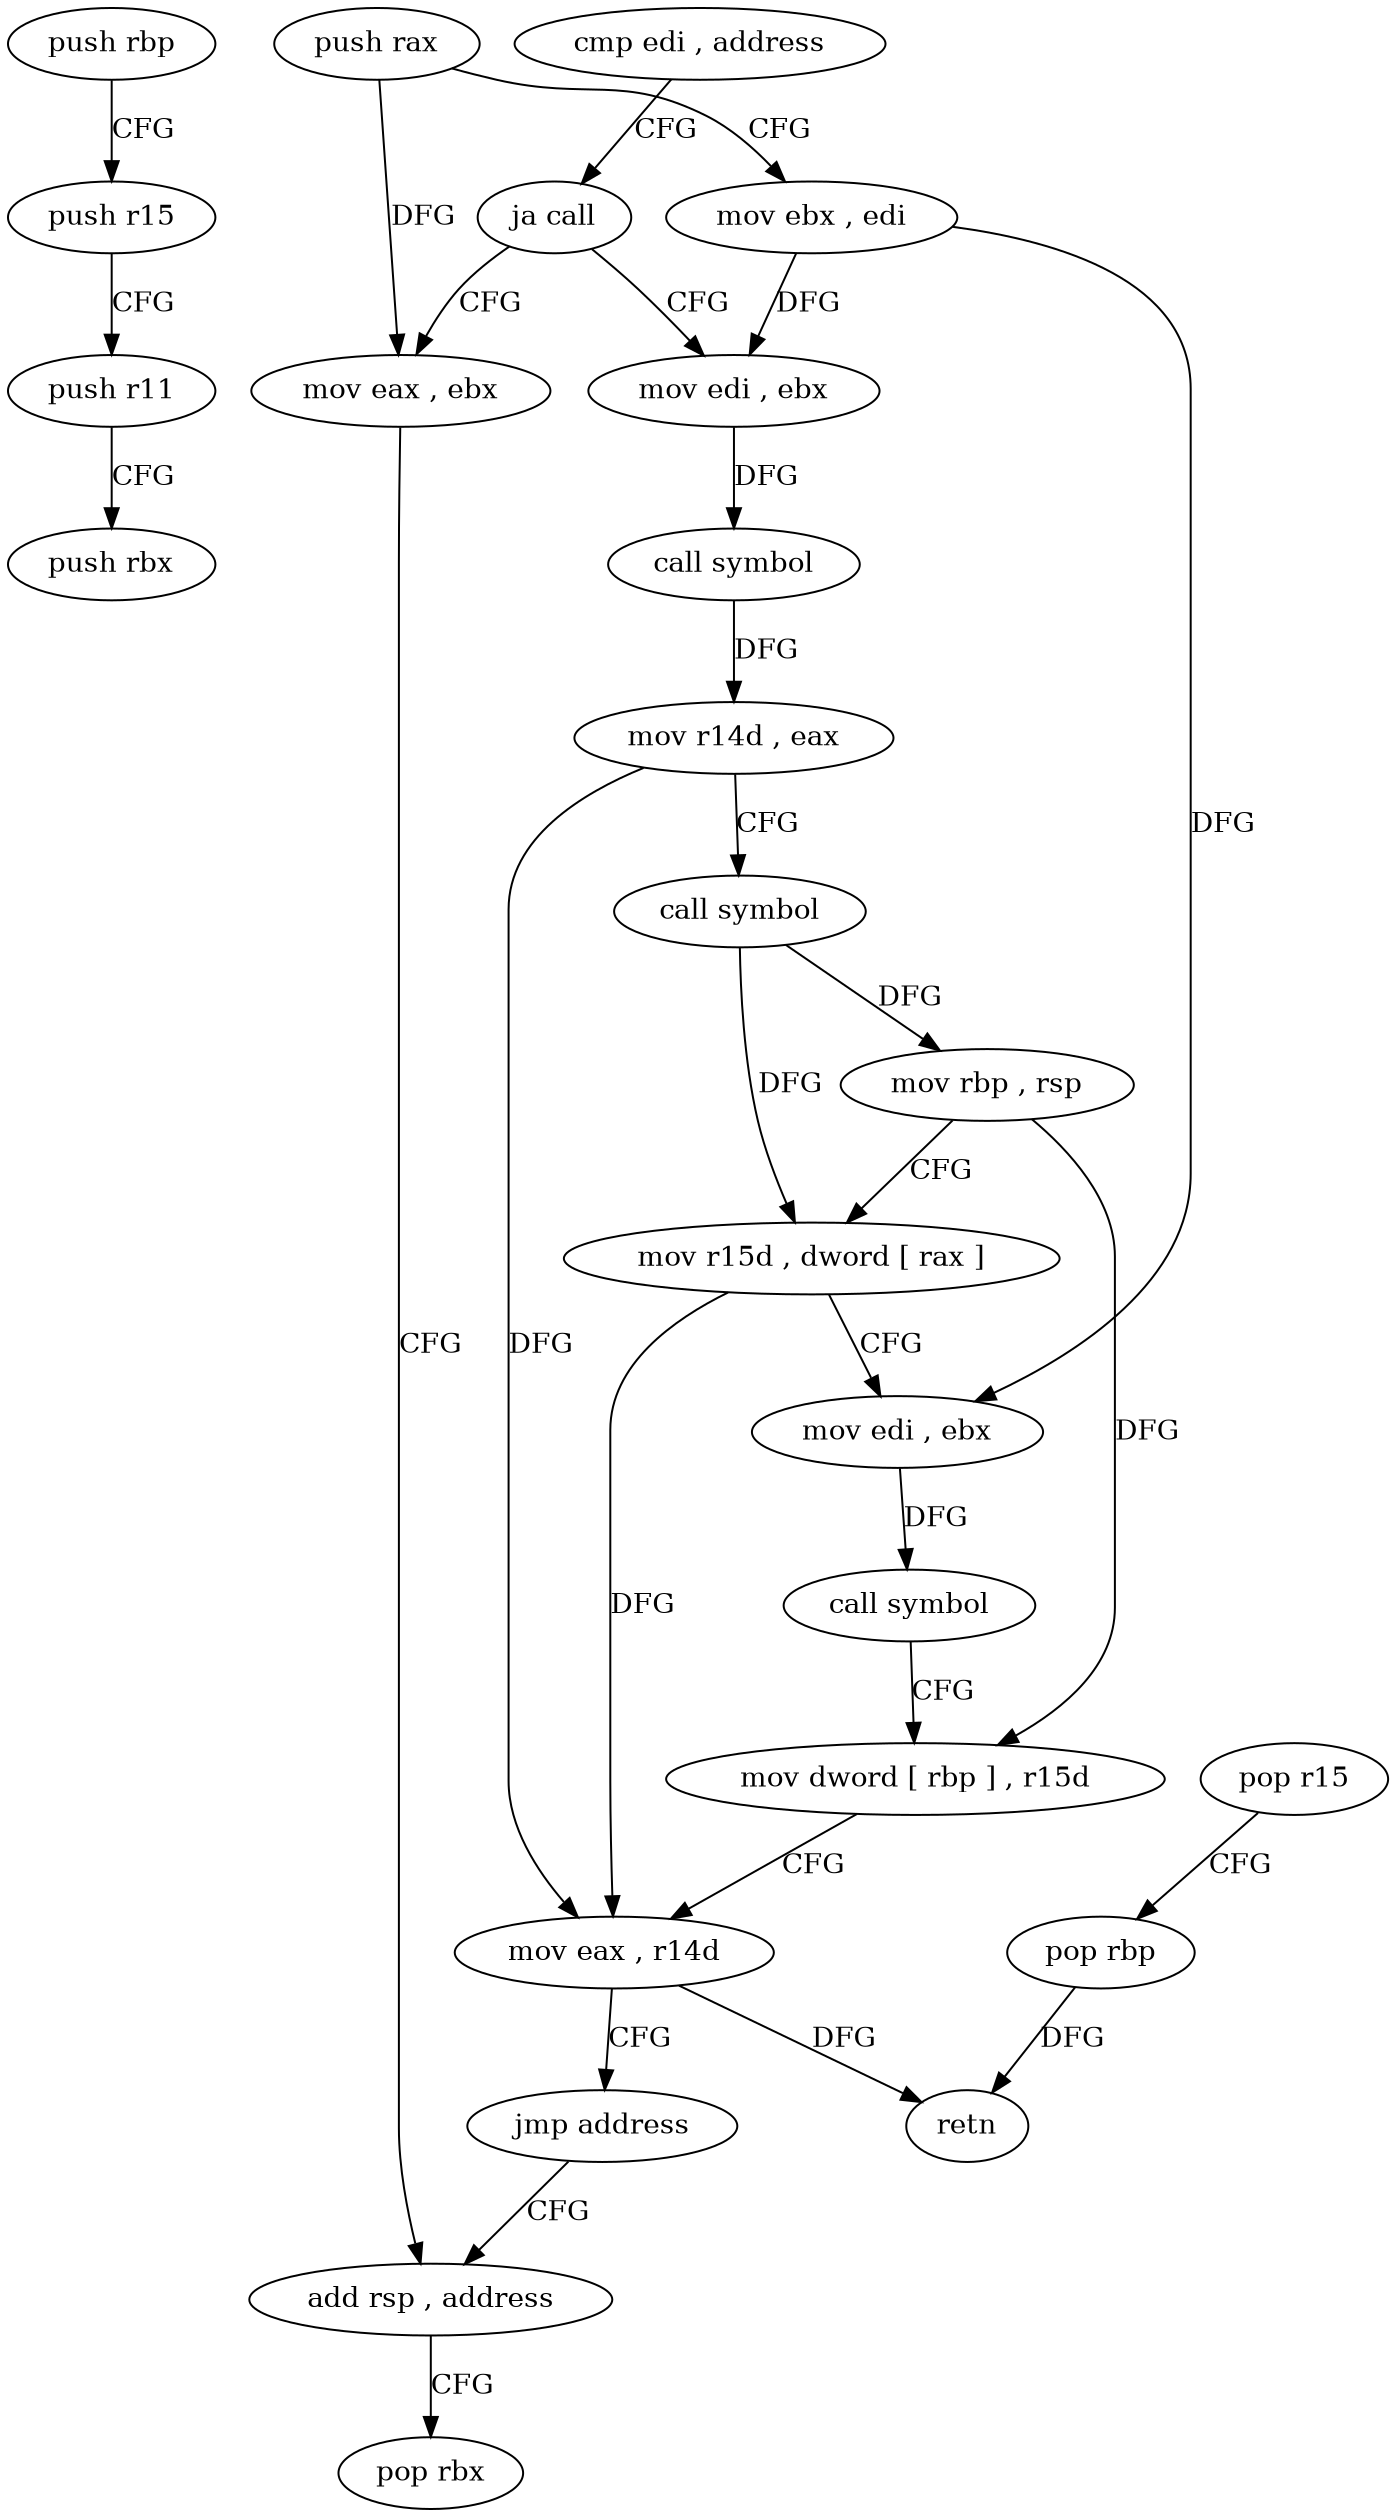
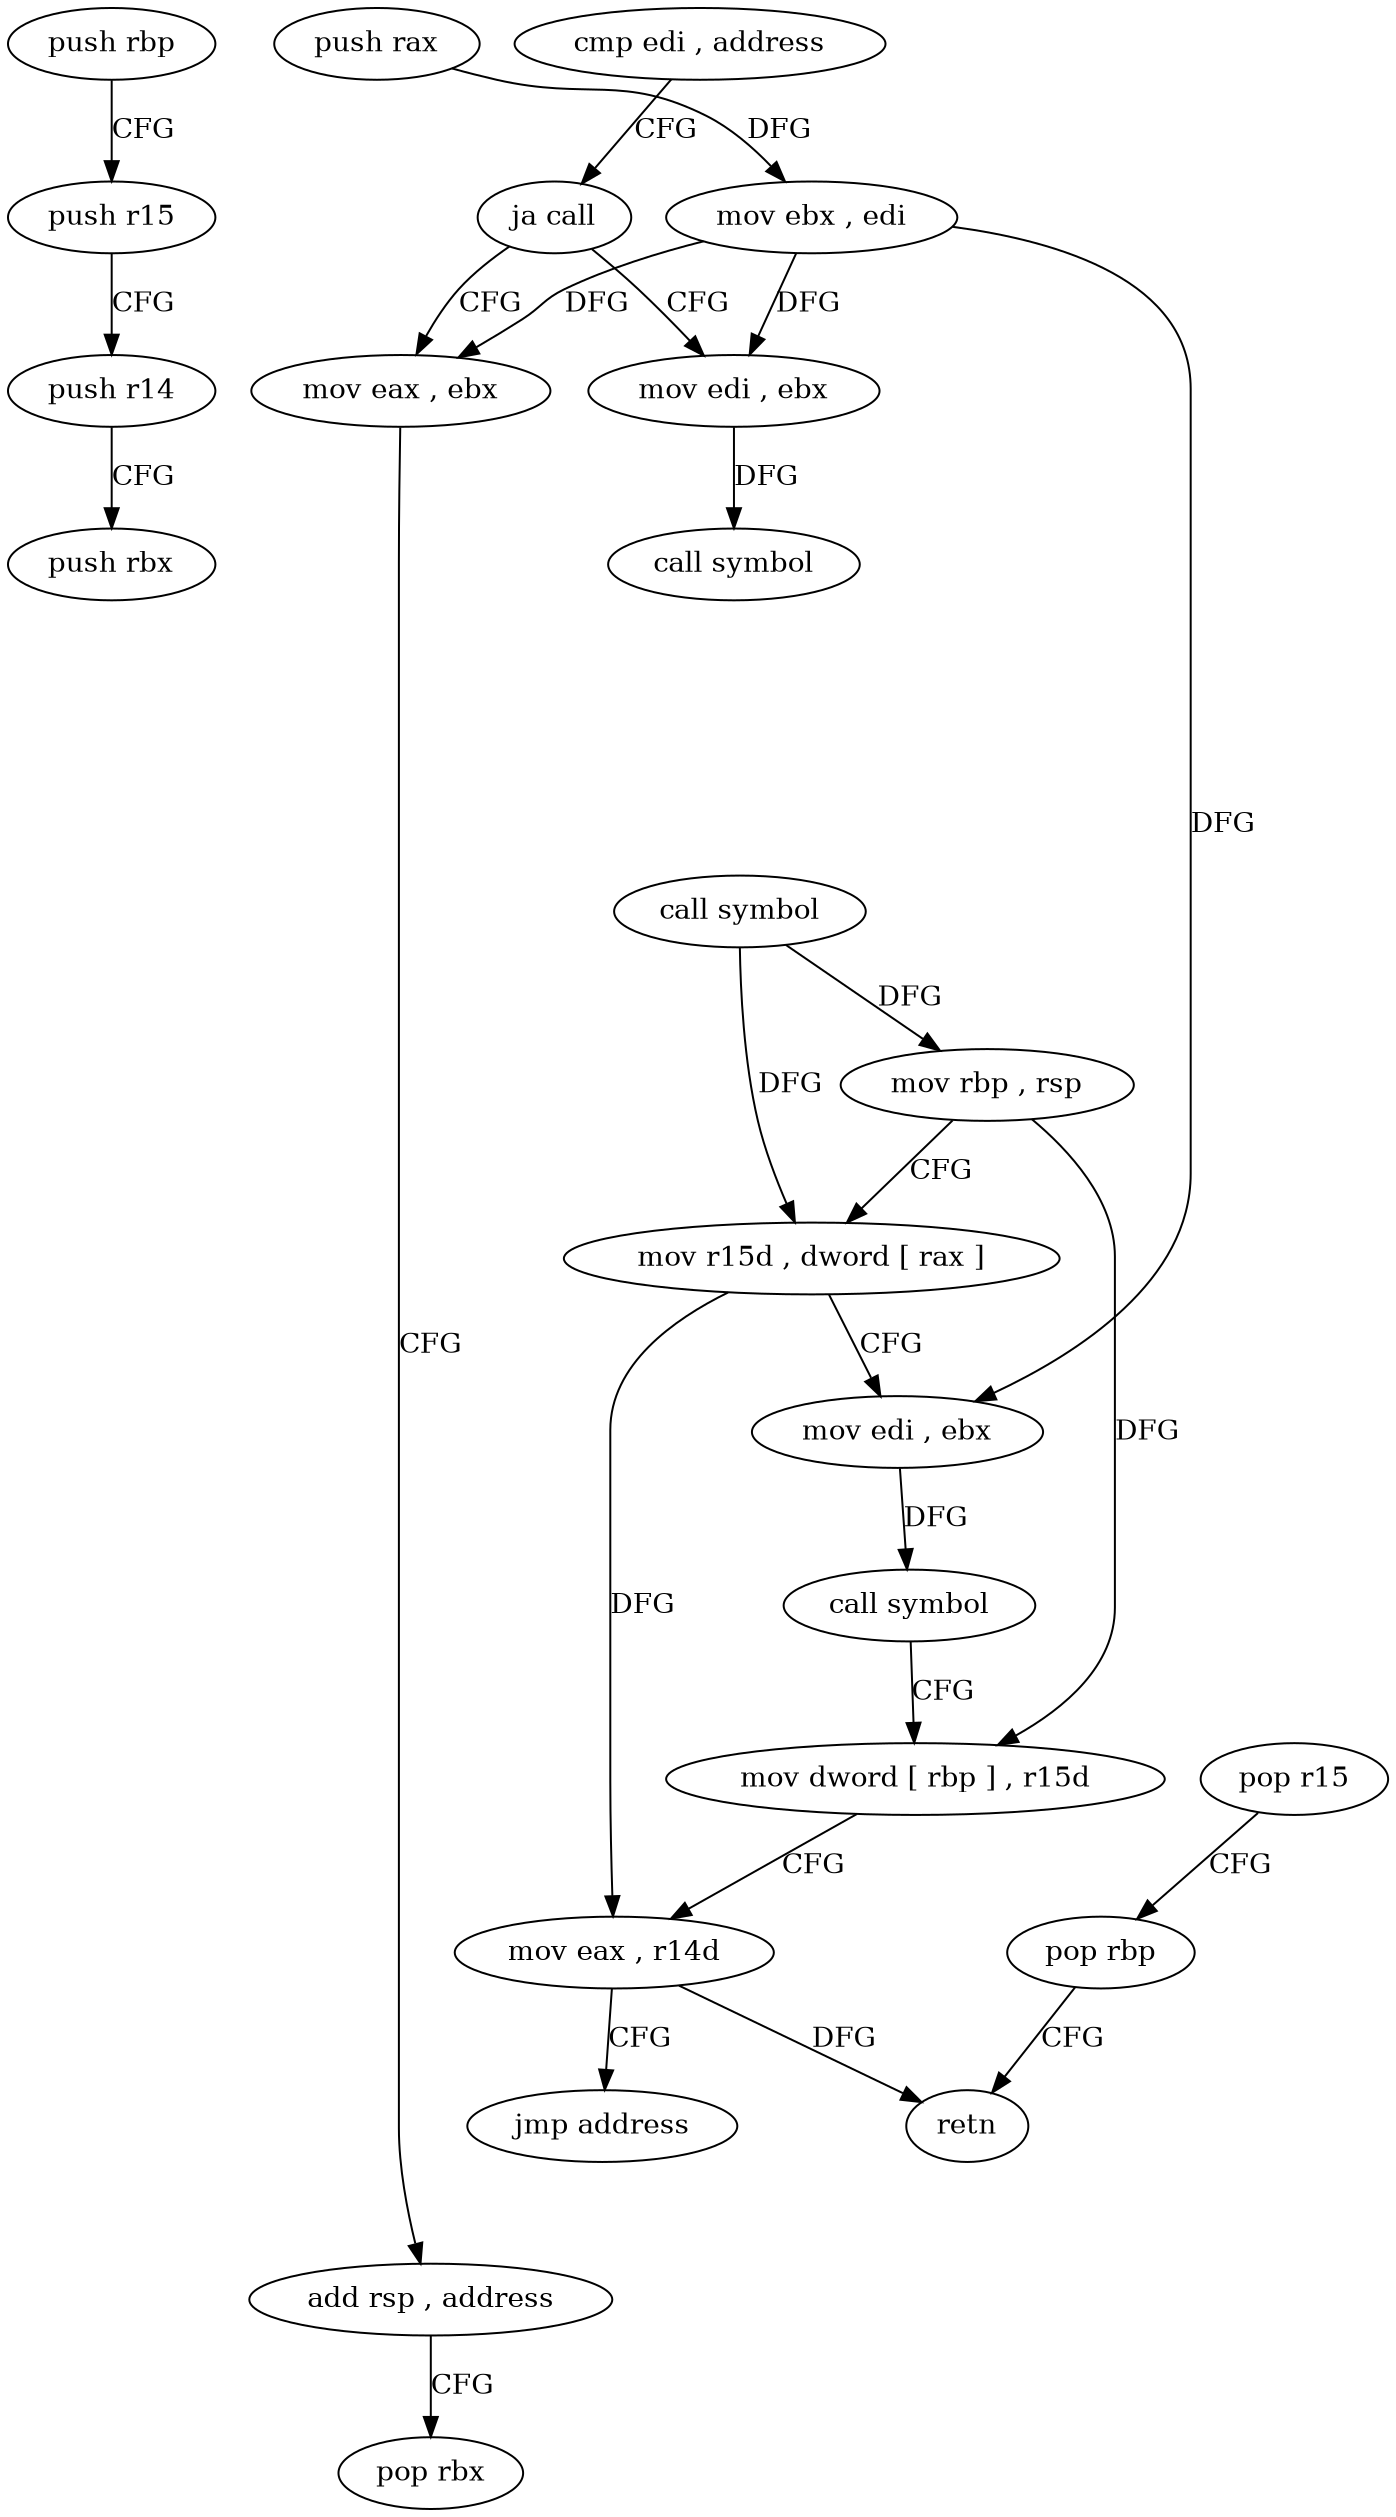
(780, 131) -> (780, 131)
(388, 207) -> (583, 281)
(112, 391) -> (112, 391)
(734, 738) -> none
(1073, 2039) -> (1073, 2039)
(524, 2206) -> none
